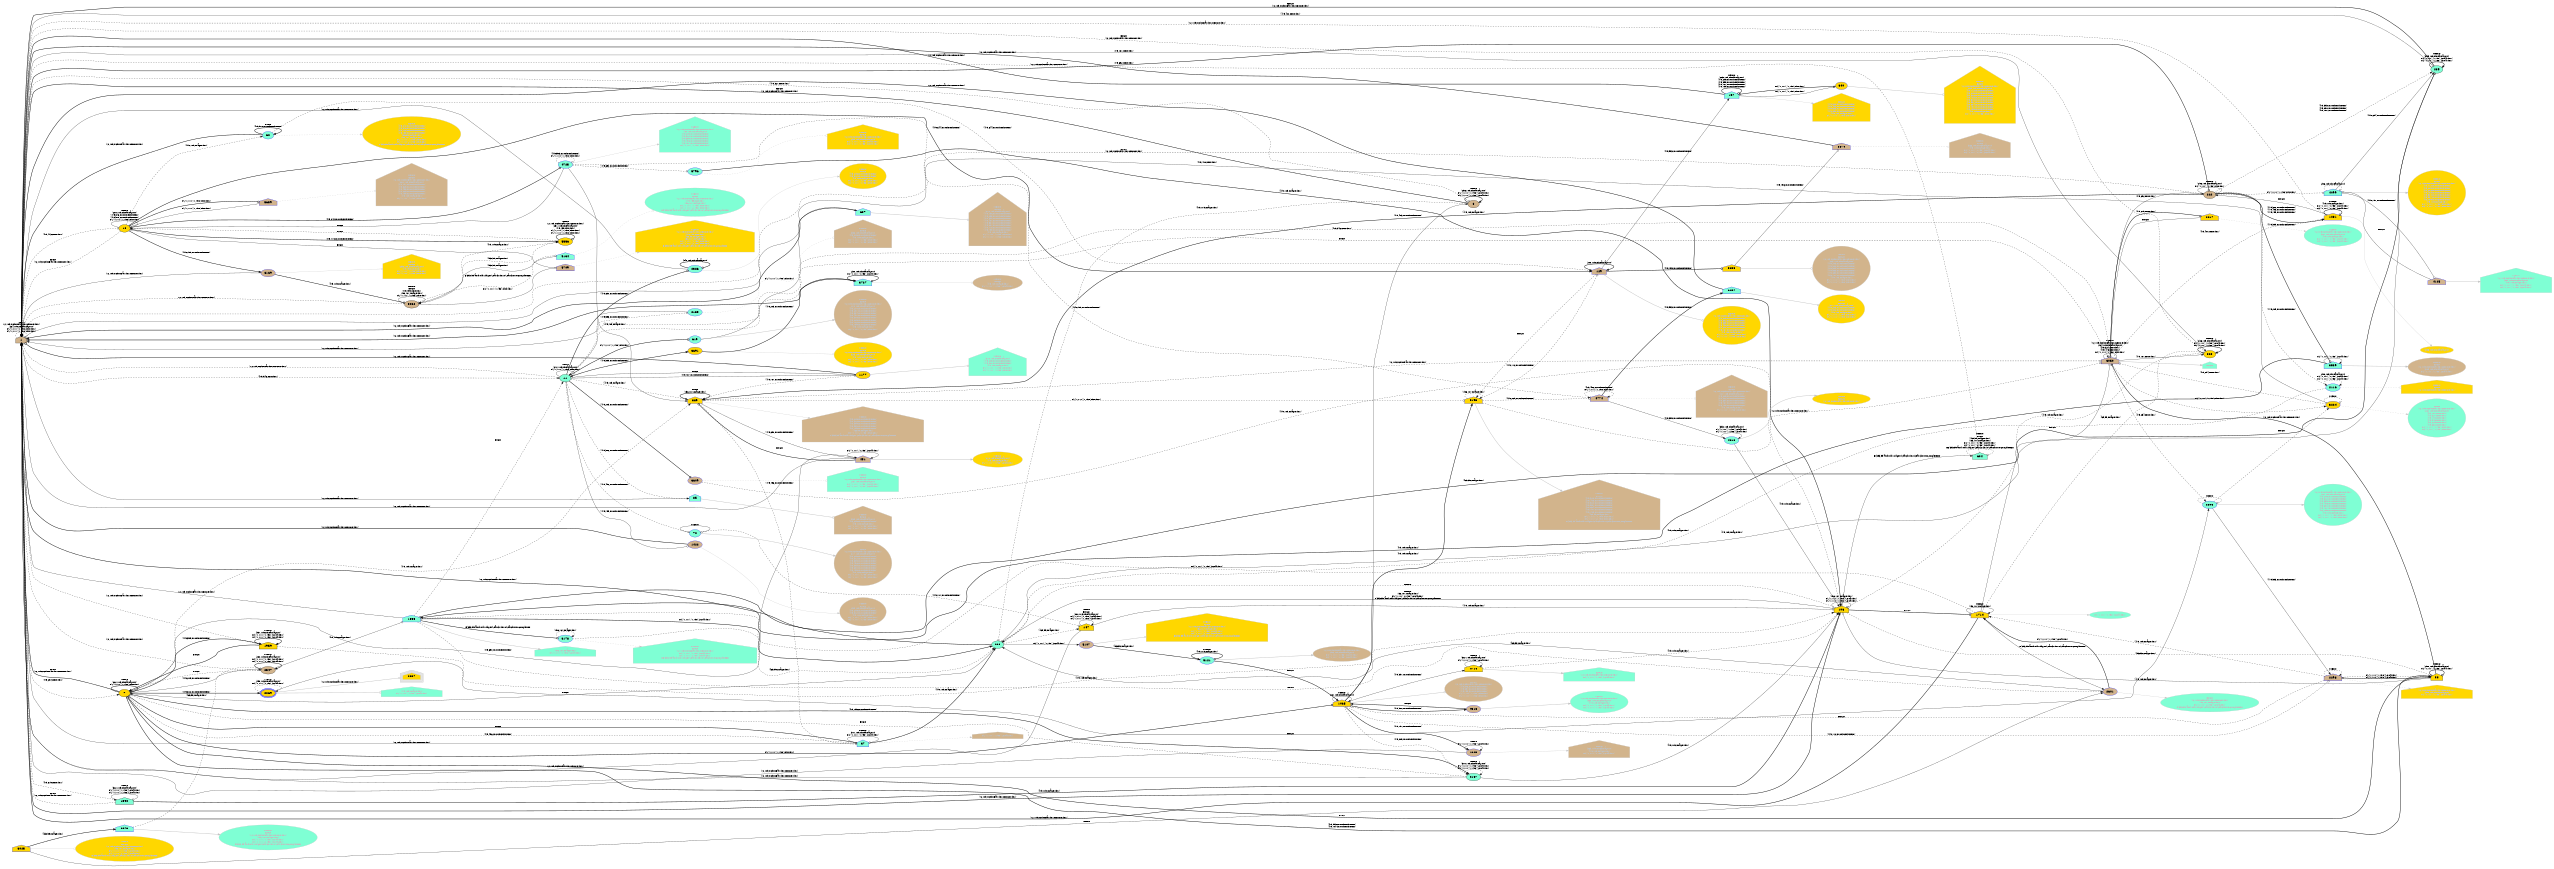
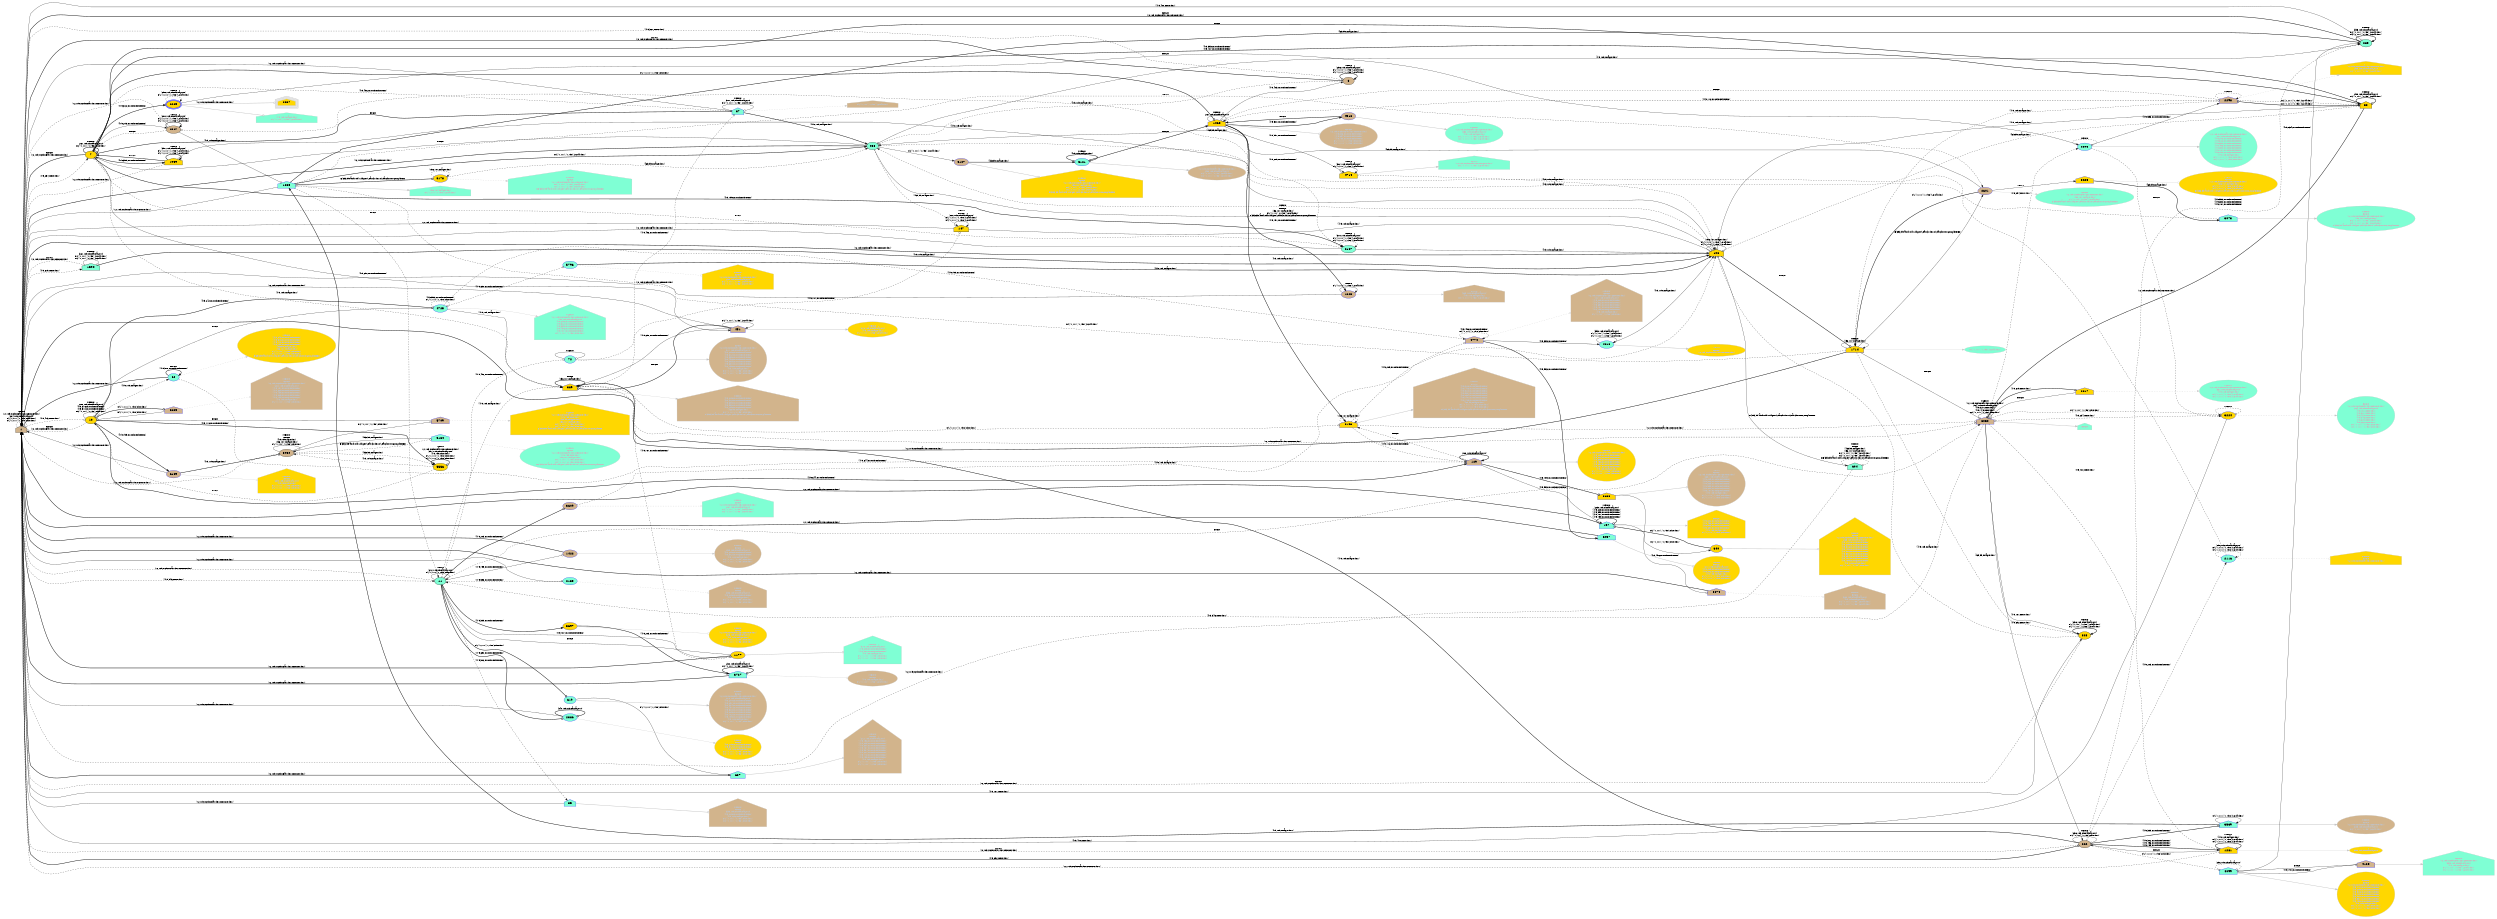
(695, 351) -> (570, 626)
(565, 639) -> (440, 178)
(1013, 689) -> (967, 129)
(1075, 824) -> (2031, 186)
